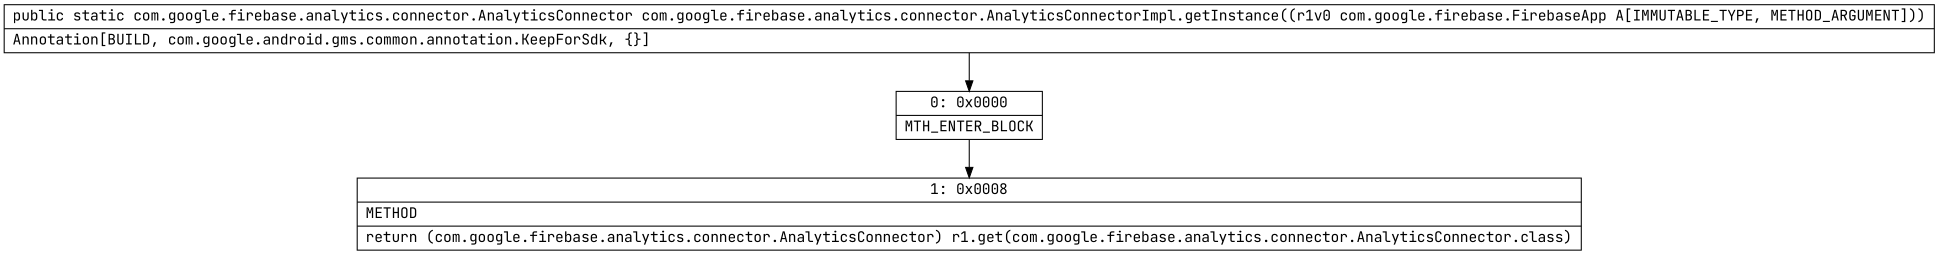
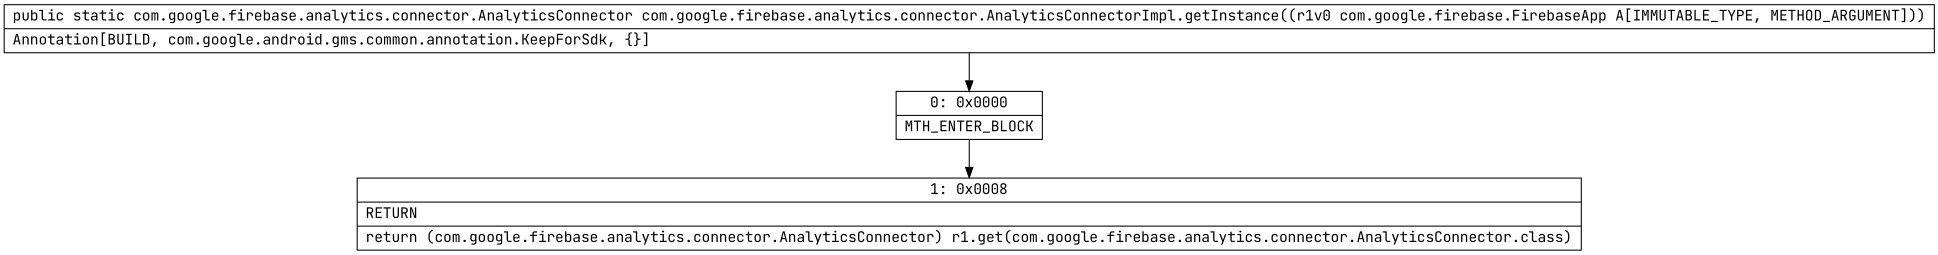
(392, 214) -> (392, 214)
